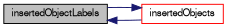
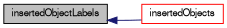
(120, 7) -> none
